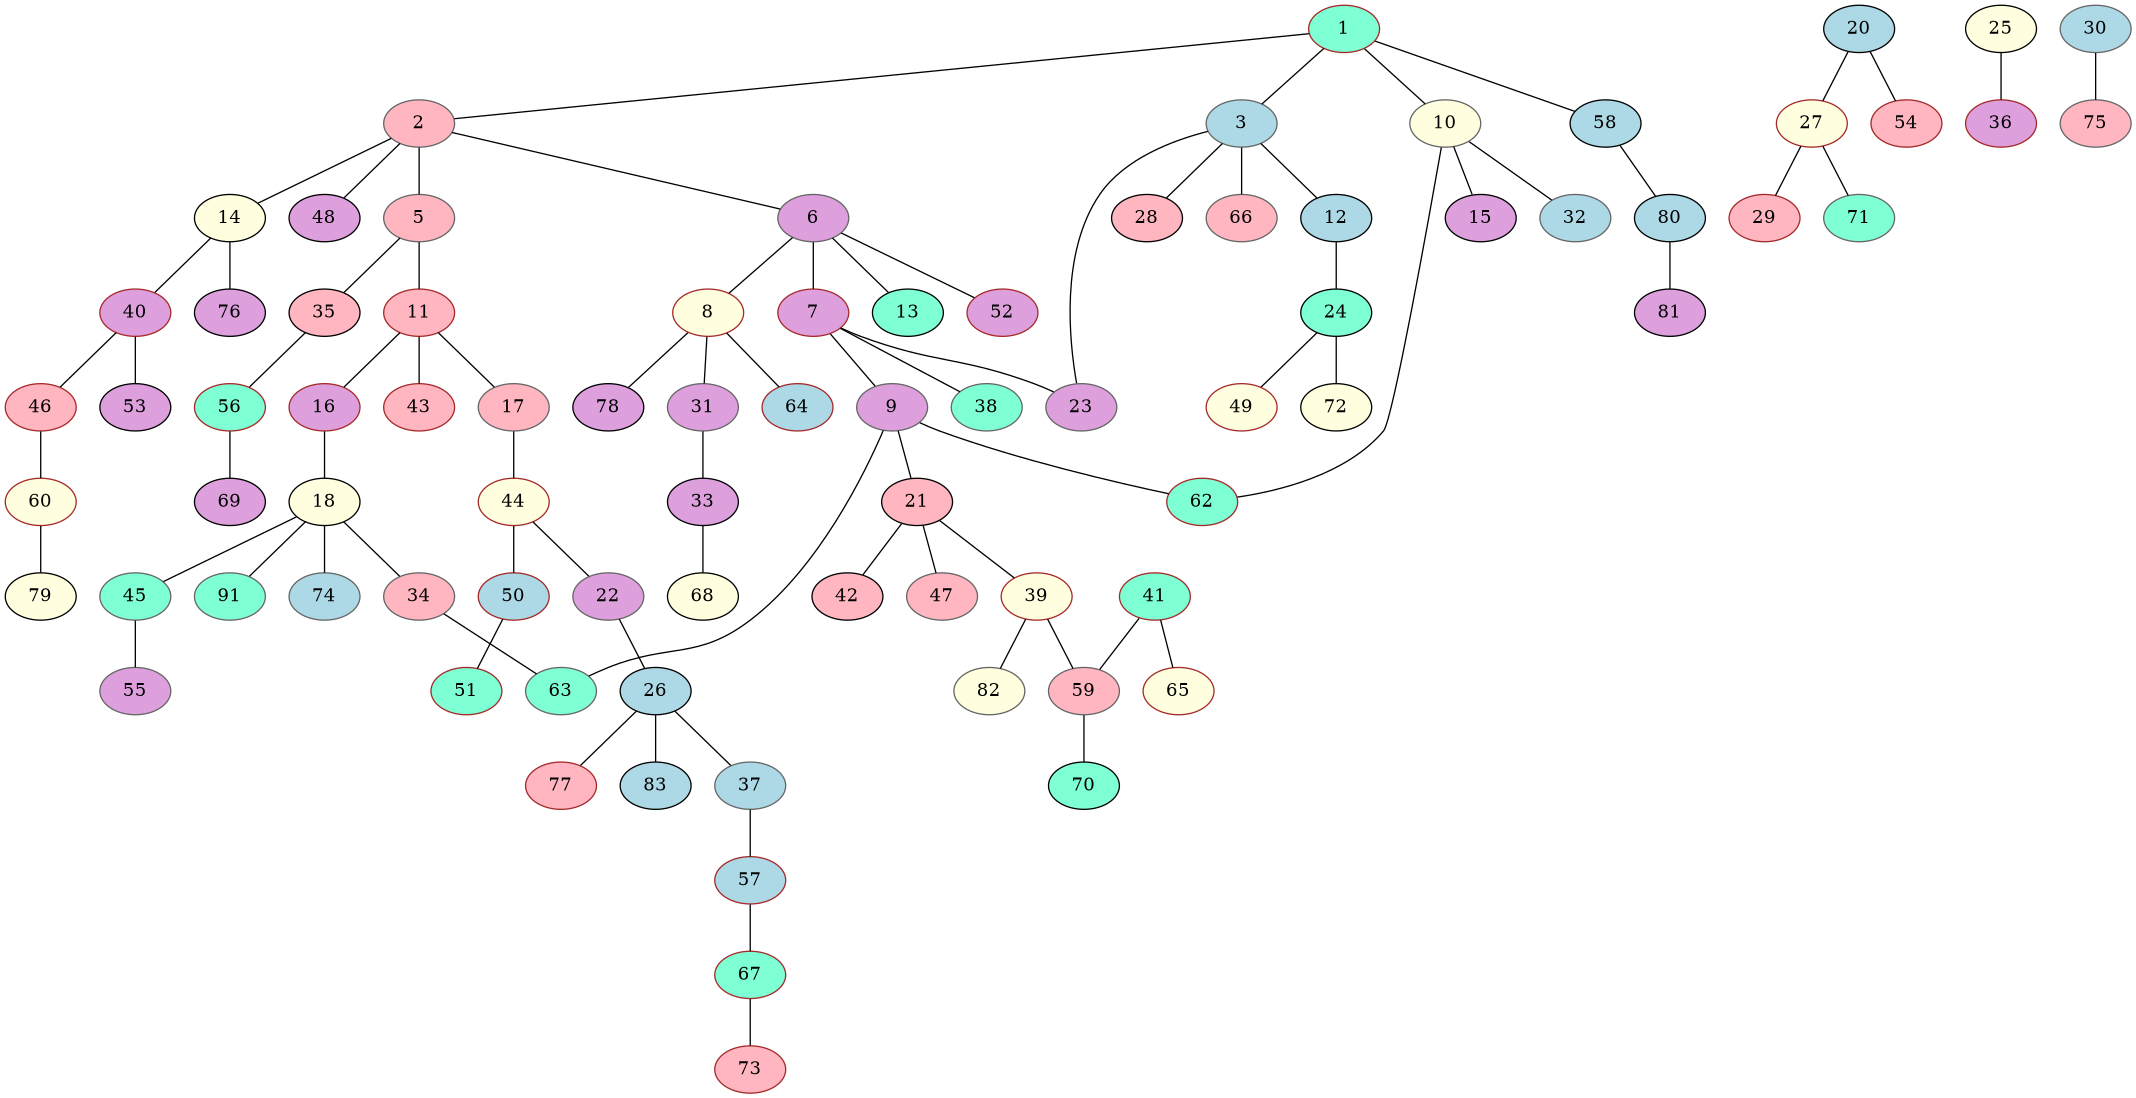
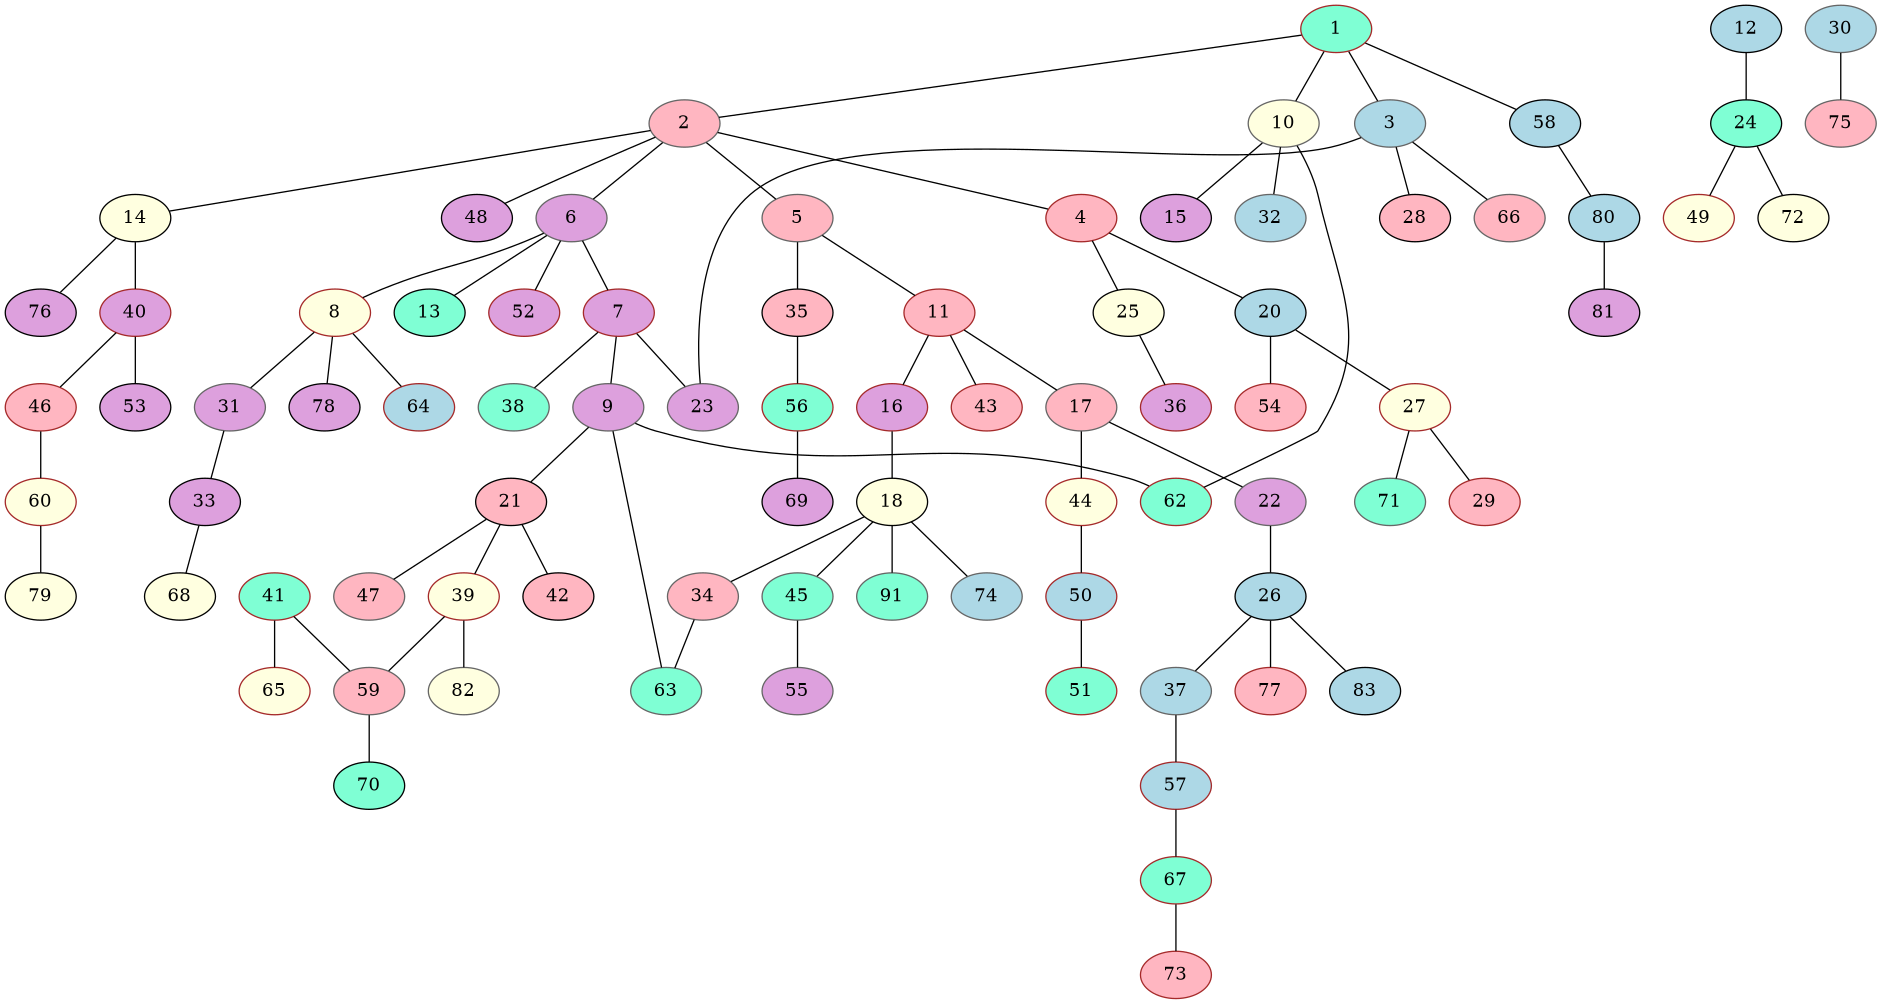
(1289, 171) -> none
none -> (1081, 218)
(561, 549) -> (1176, 455)
